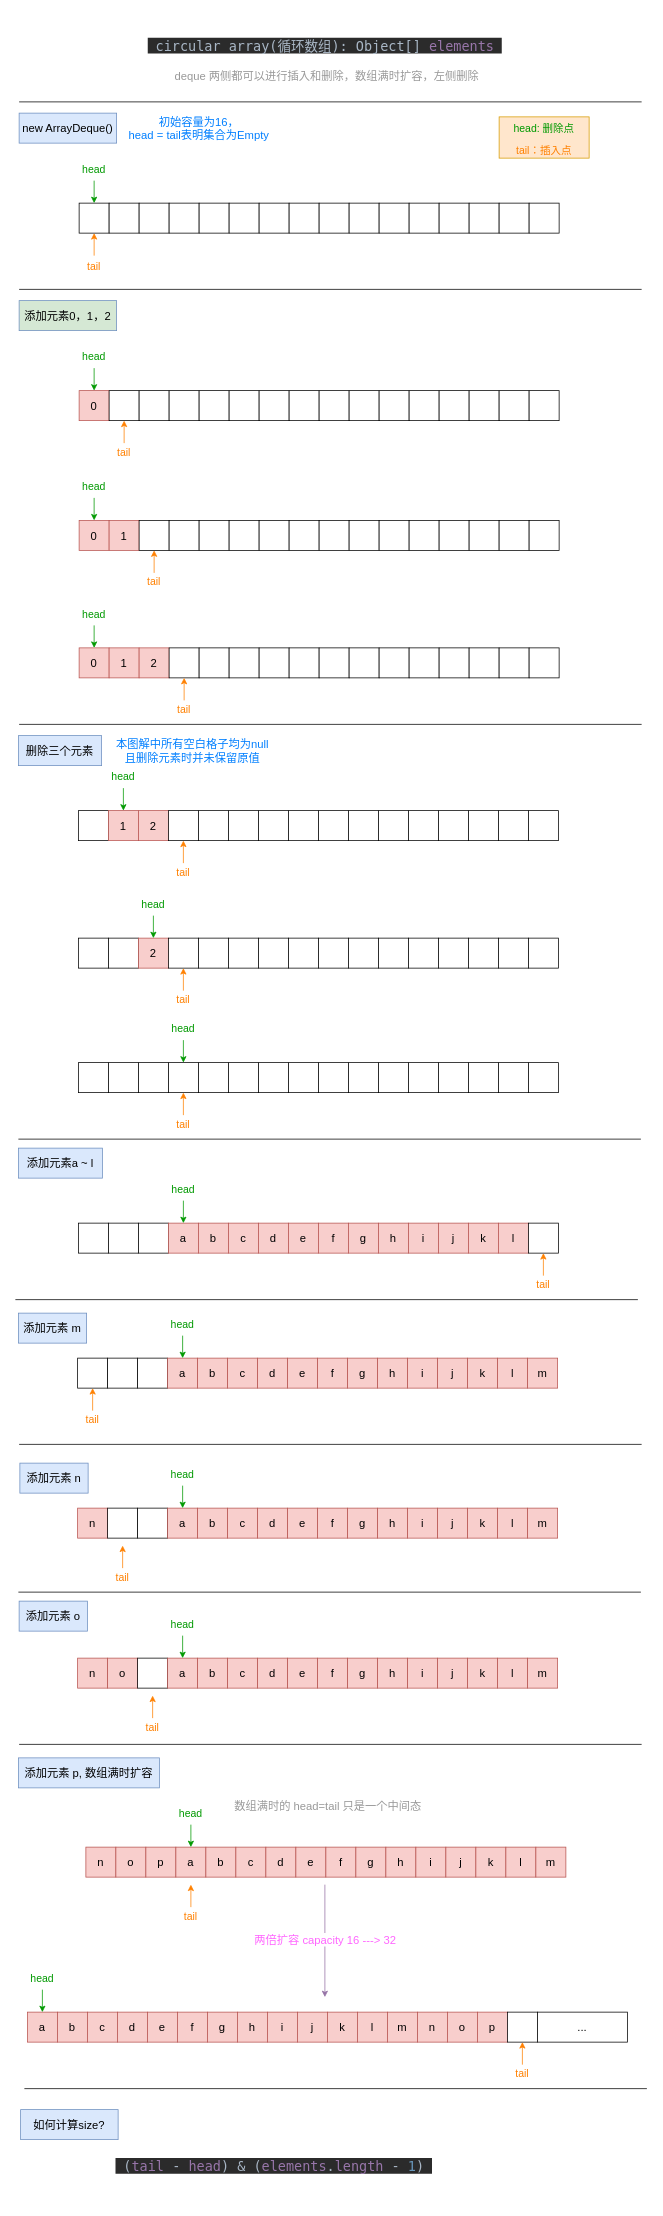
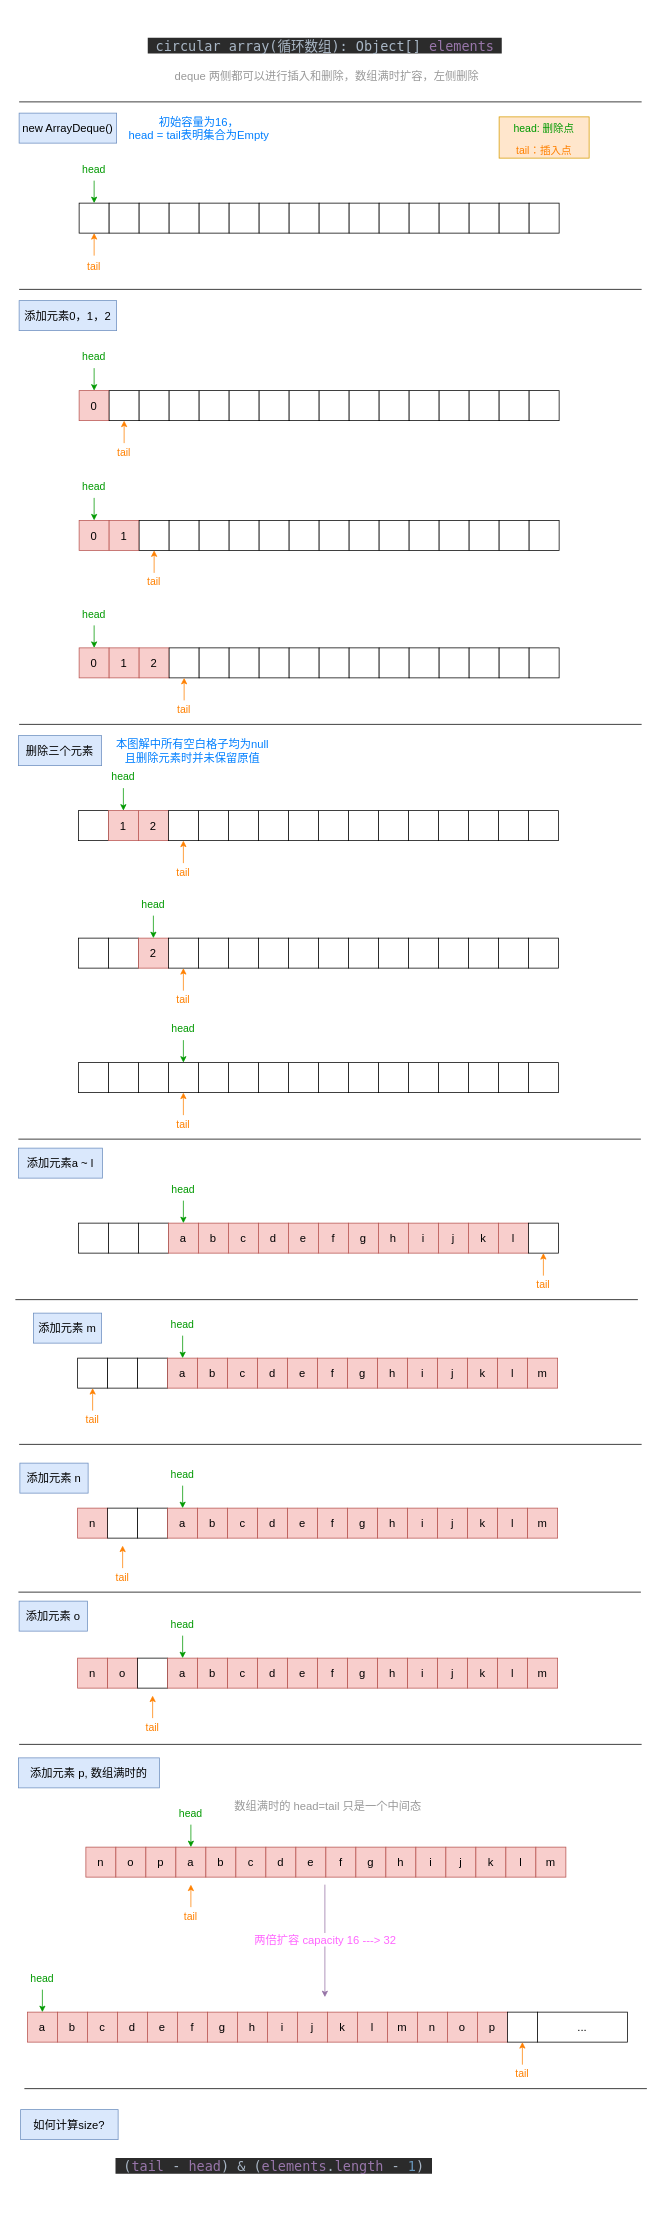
(68, 315) -> (68, 315)
(53, 1328) -> (68, 1328)
(89, 1773) -> (89, 1773)
